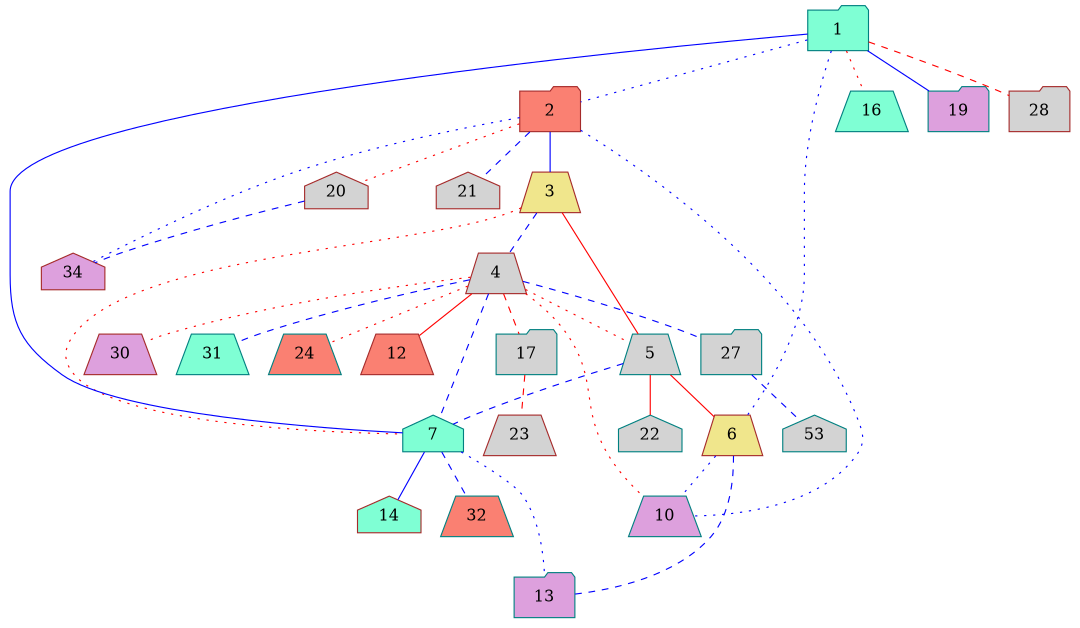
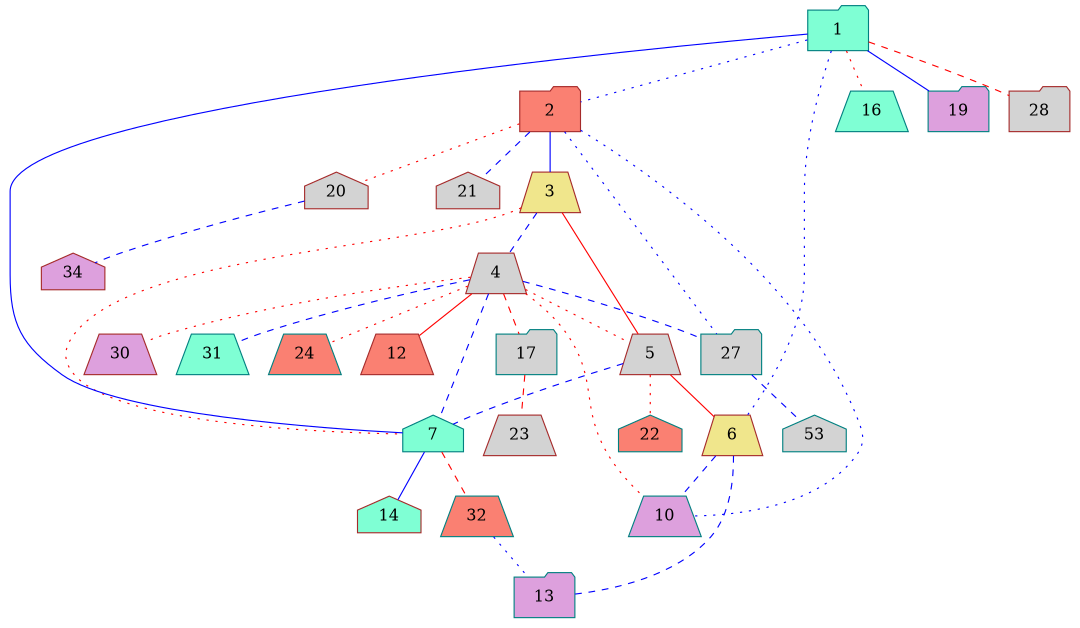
(300, 170) -> (641, 233)
(650, 354) -> (650, 354)
(650, 395) -> (650, 395)
(650, 435) -> (650, 435)
(454, 474) -> (454, 474)
(699, 476) -> (699, 476)
(525, 500) -> (511, 557)
